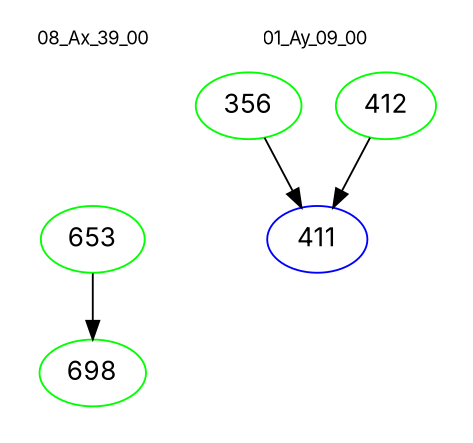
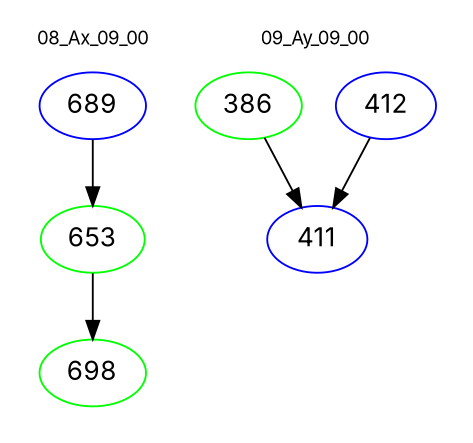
(94, 40) -> (94, 40)
(315, 40) -> (315, 40)
none -> (93, 106)
(249, 106) -> (249, 106)
(386, 106) -> (386, 106)
